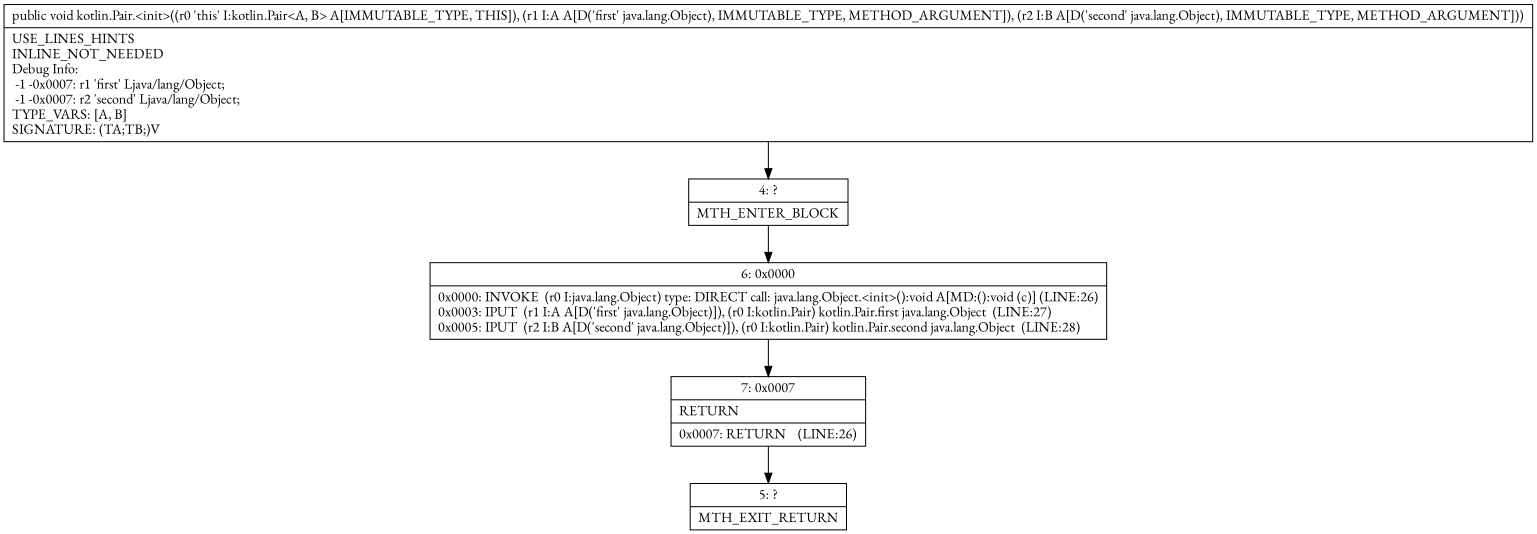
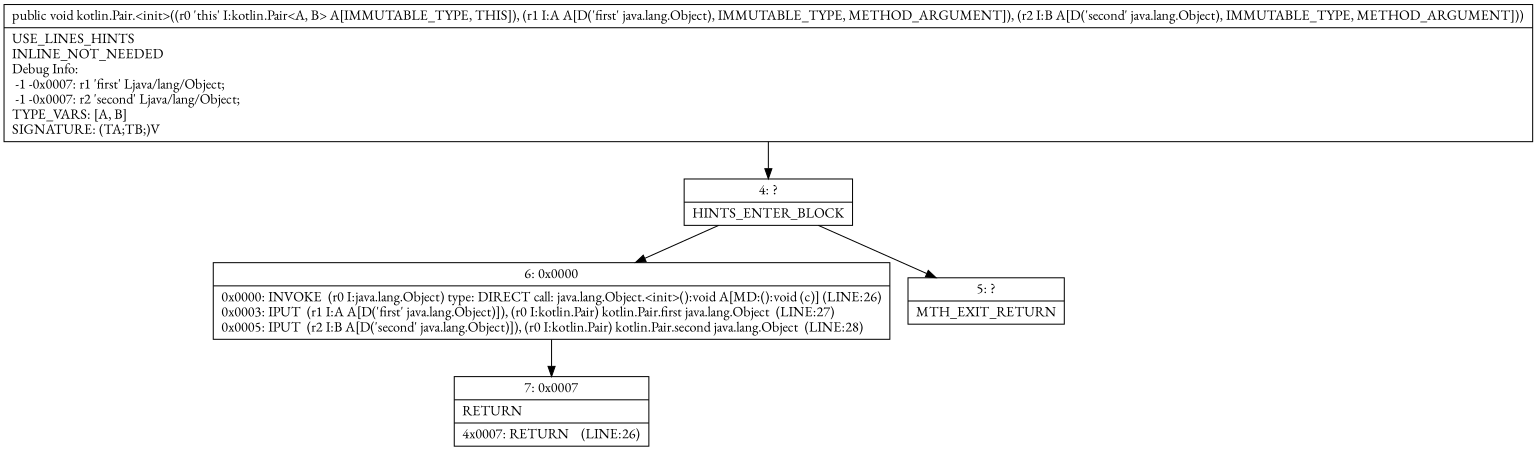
(768, 213) -> (768, 213)
(768, 434) -> (552, 434)
(768, 460) -> (873, 249)
